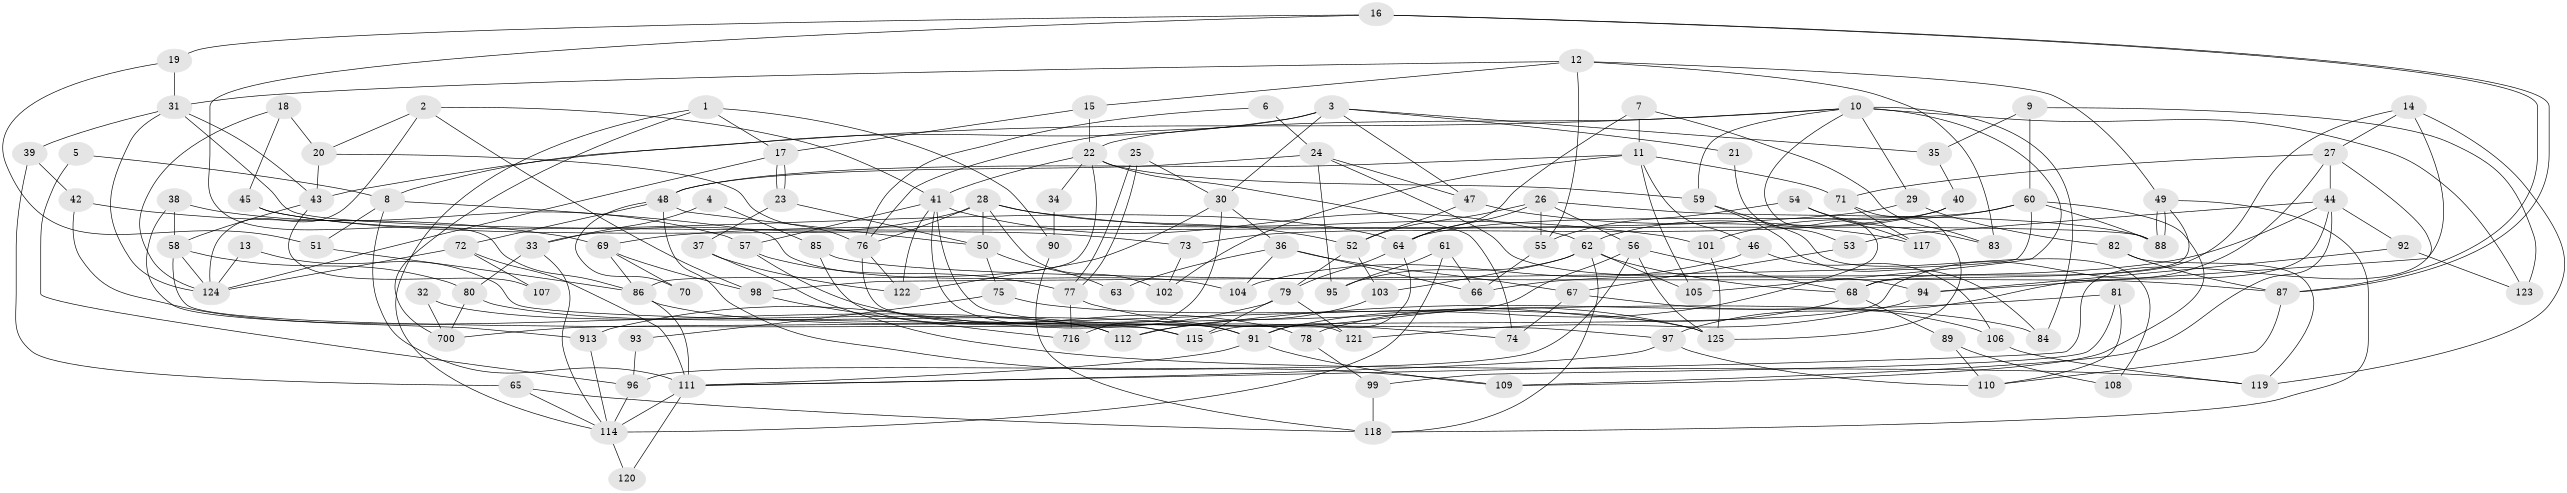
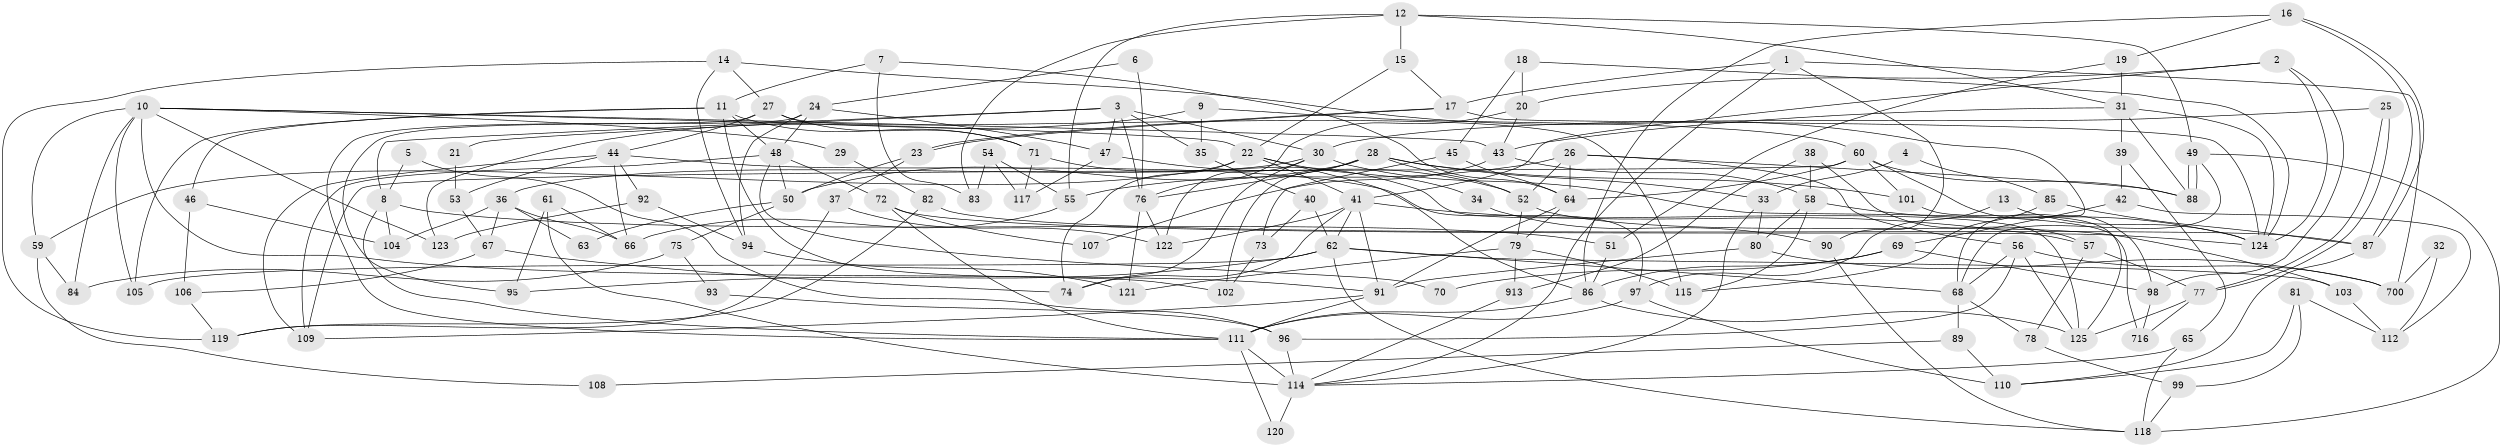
(1258, 227) -> none
none -> (1206, 244)
